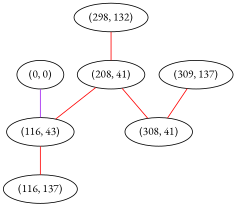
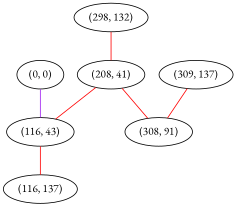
(159, 132) -> (159, 132)
